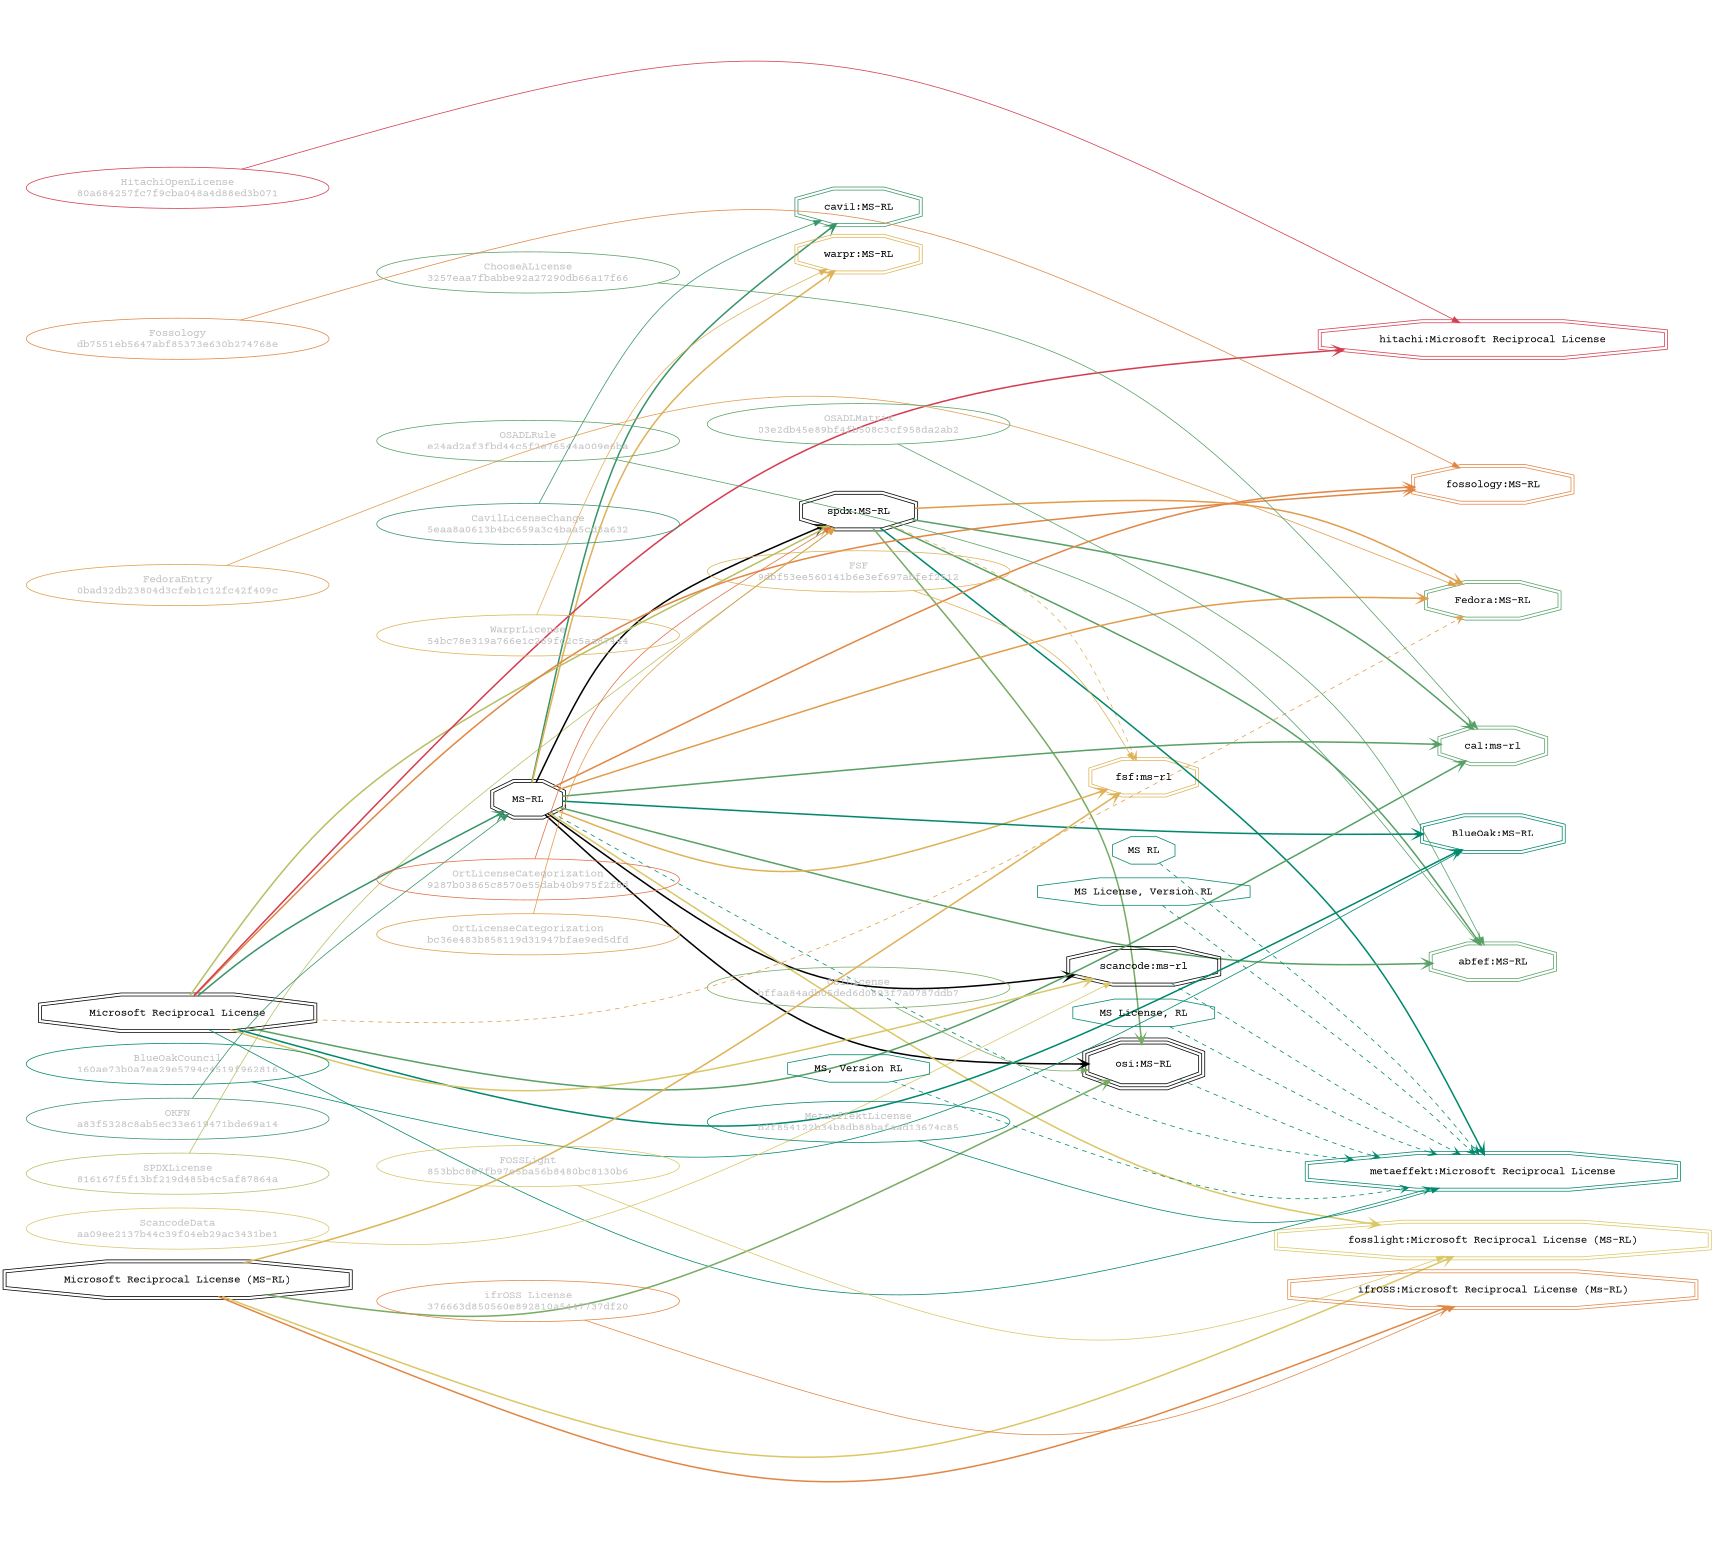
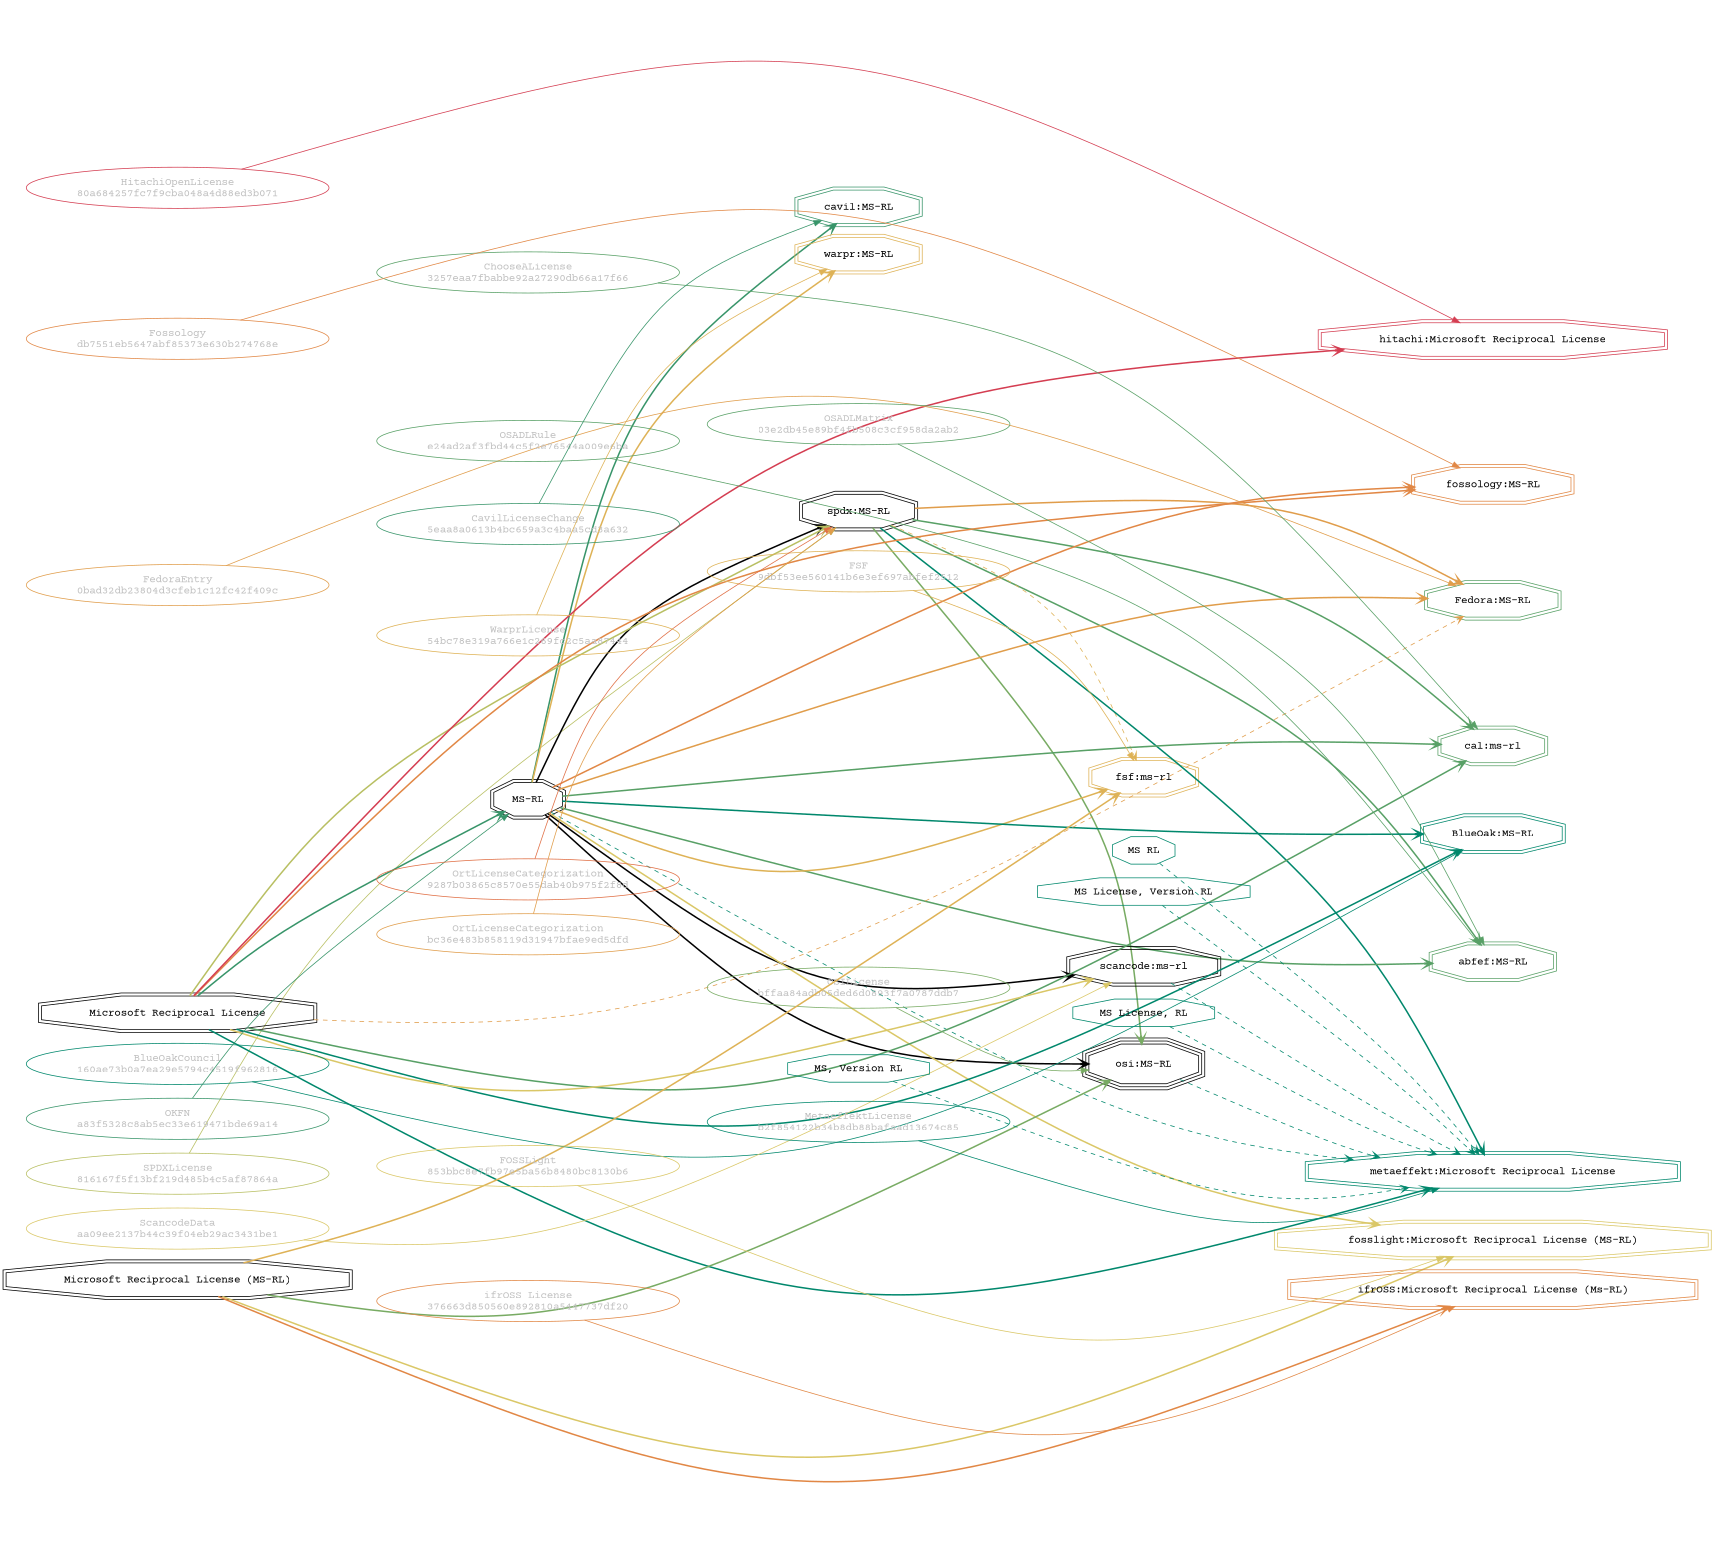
(795, 1285) -> (795, 1285)
